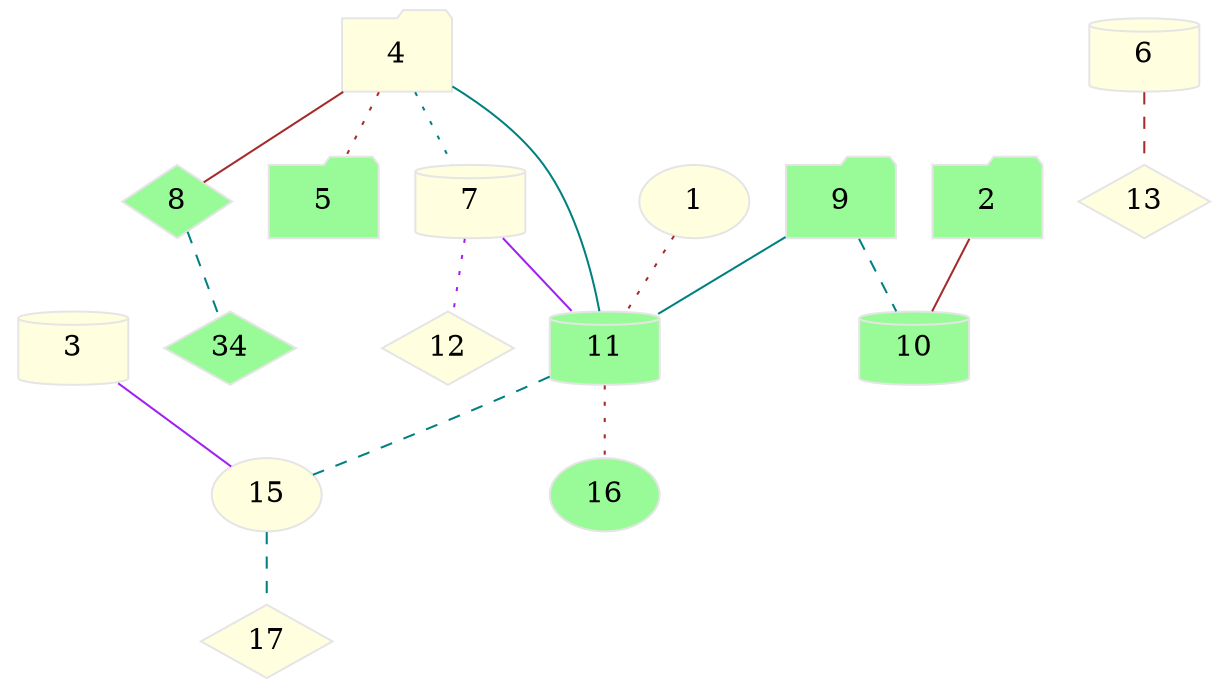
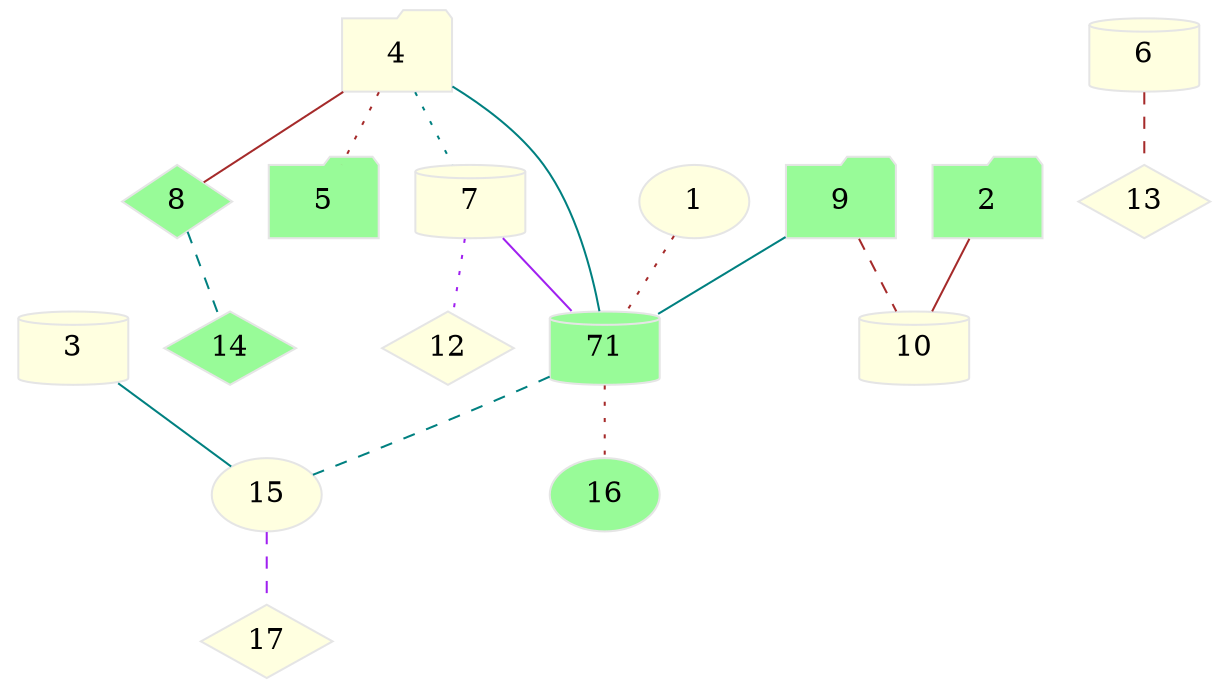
(878, 275) -> (878, 275)
(230, 348) -> (230, 348)
(605, 348) -> (605, 348)
(914, 348) -> (914, 348)
(175, 425) -> (175, 425)
(267, 568) -> (267, 568)
